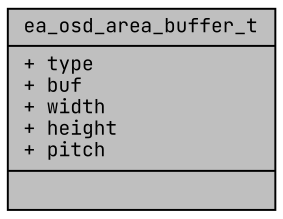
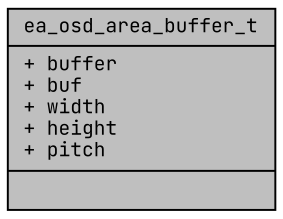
(60, 64) -> (71, 64)
